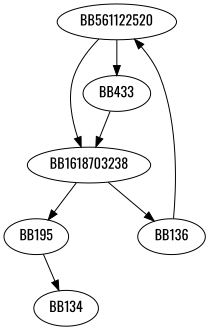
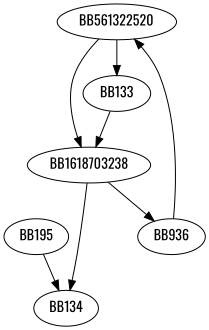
(117, 22) -> (117, 22)
(117, 93) -> (117, 93)
(65, 197) -> (81, 232)
(172, 237) -> (172, 237)
